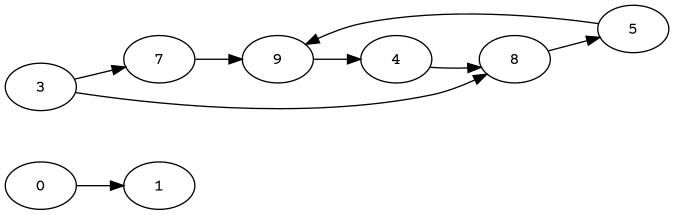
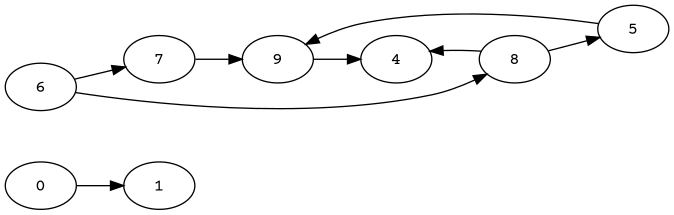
(449, 68) -> (462, 50)
(41, 87) -> (41, 87)
